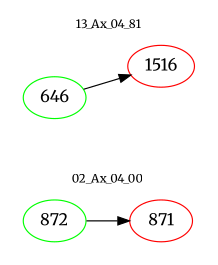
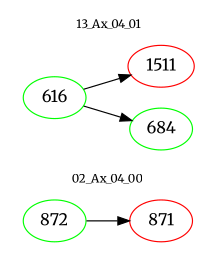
(109, 25) -> (109, 25)
(161, 66) -> (161, 66)
(55, 98) -> (55, 98)
none -> (161, 129)
